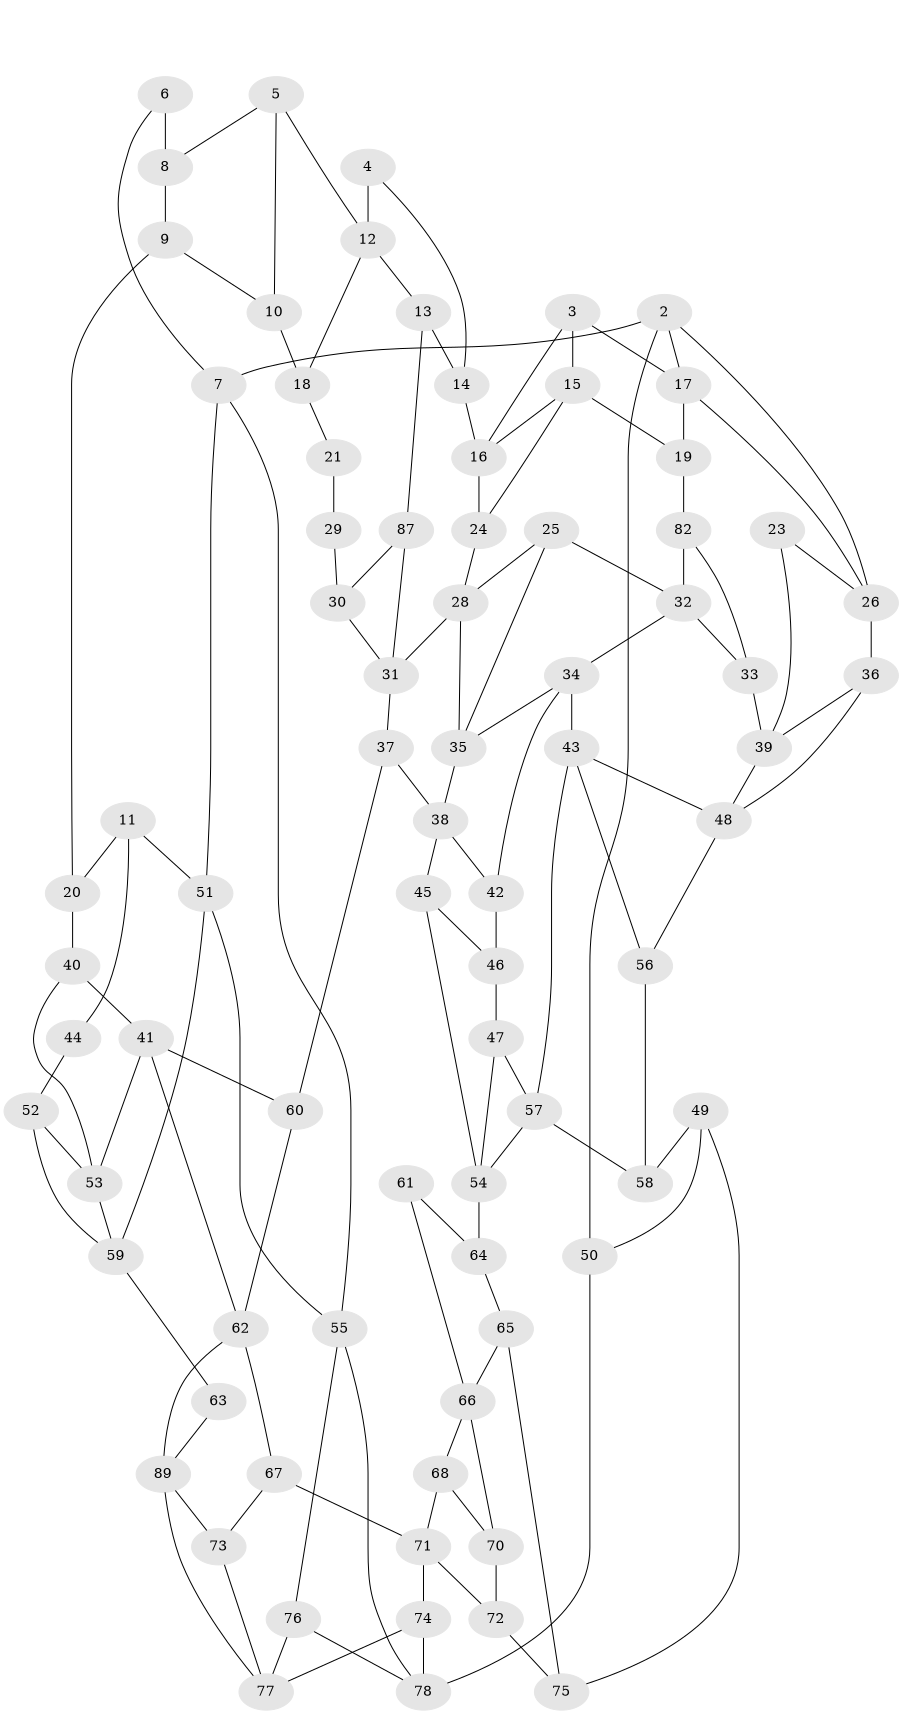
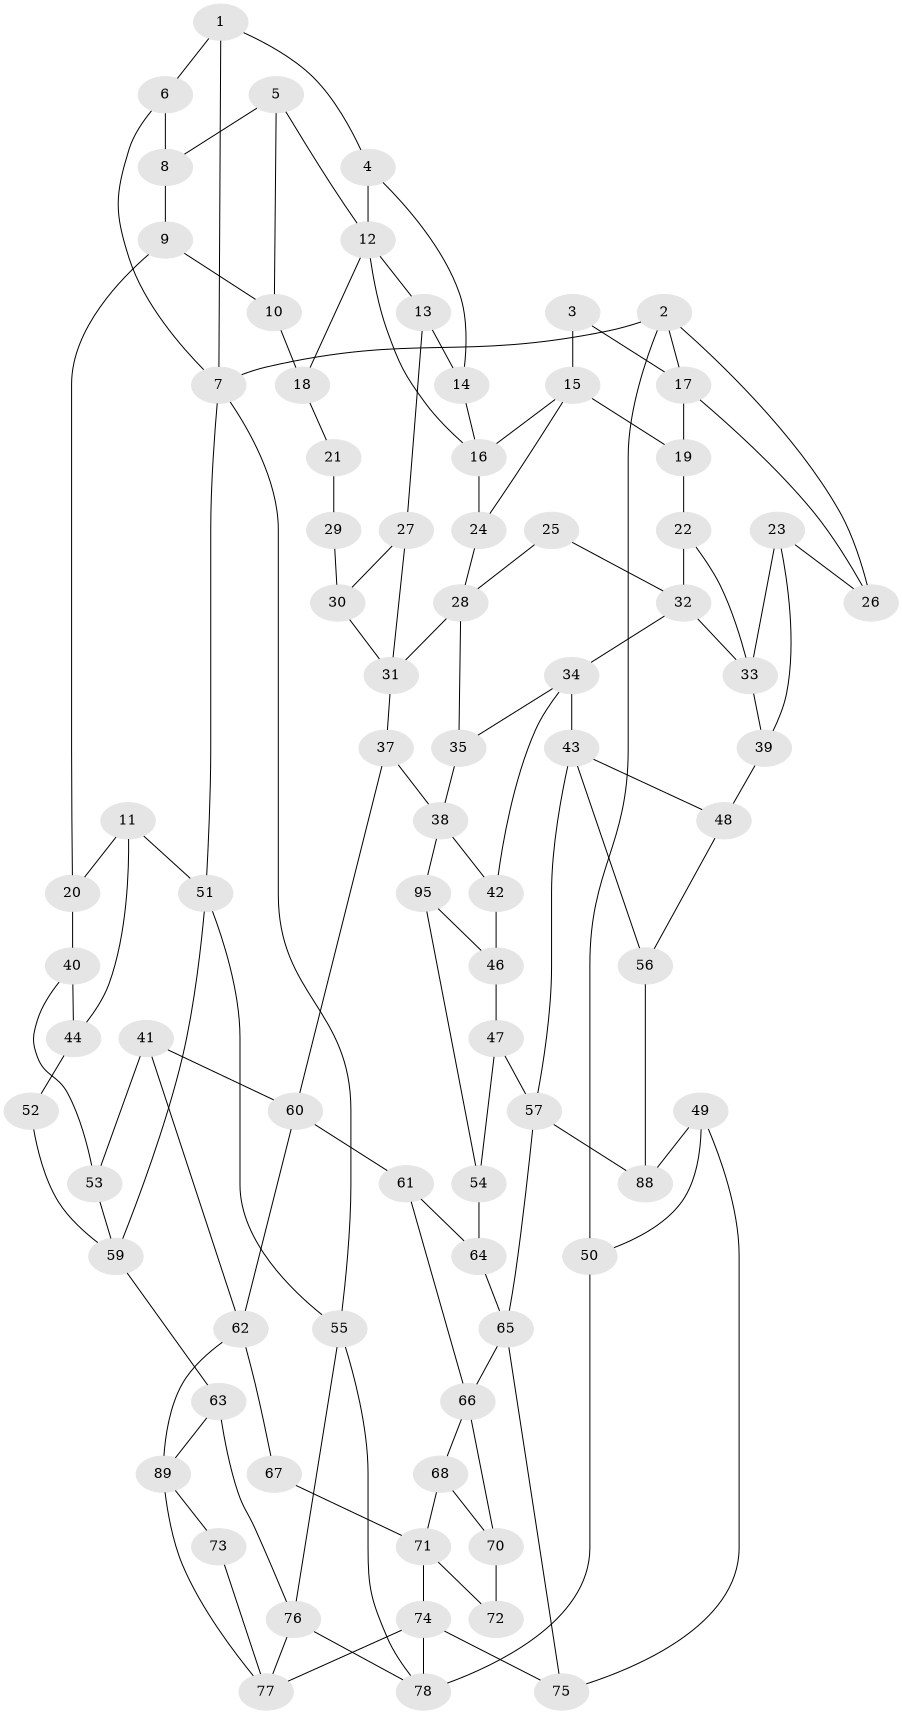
none -> (221, 22)
(525, 385) -> (399, 360)
(406, 530) -> (406, 530)
(684, 530) -> (684, 530)
none -> (764, 603)
(505, 639) -> none
(871, 676) -> none
(424, 893) -> (424, 893)
(109, 1002) -> (73, 1002)
none -> (344, 1143)
(63, 1147) -> none
(507, 1147) -> (522, 1220)
(645, 1184) -> (645, 1184)
(247, 1510) -> none
none -> (247, 1513)
(529, 1656) -> (492, 1656)
